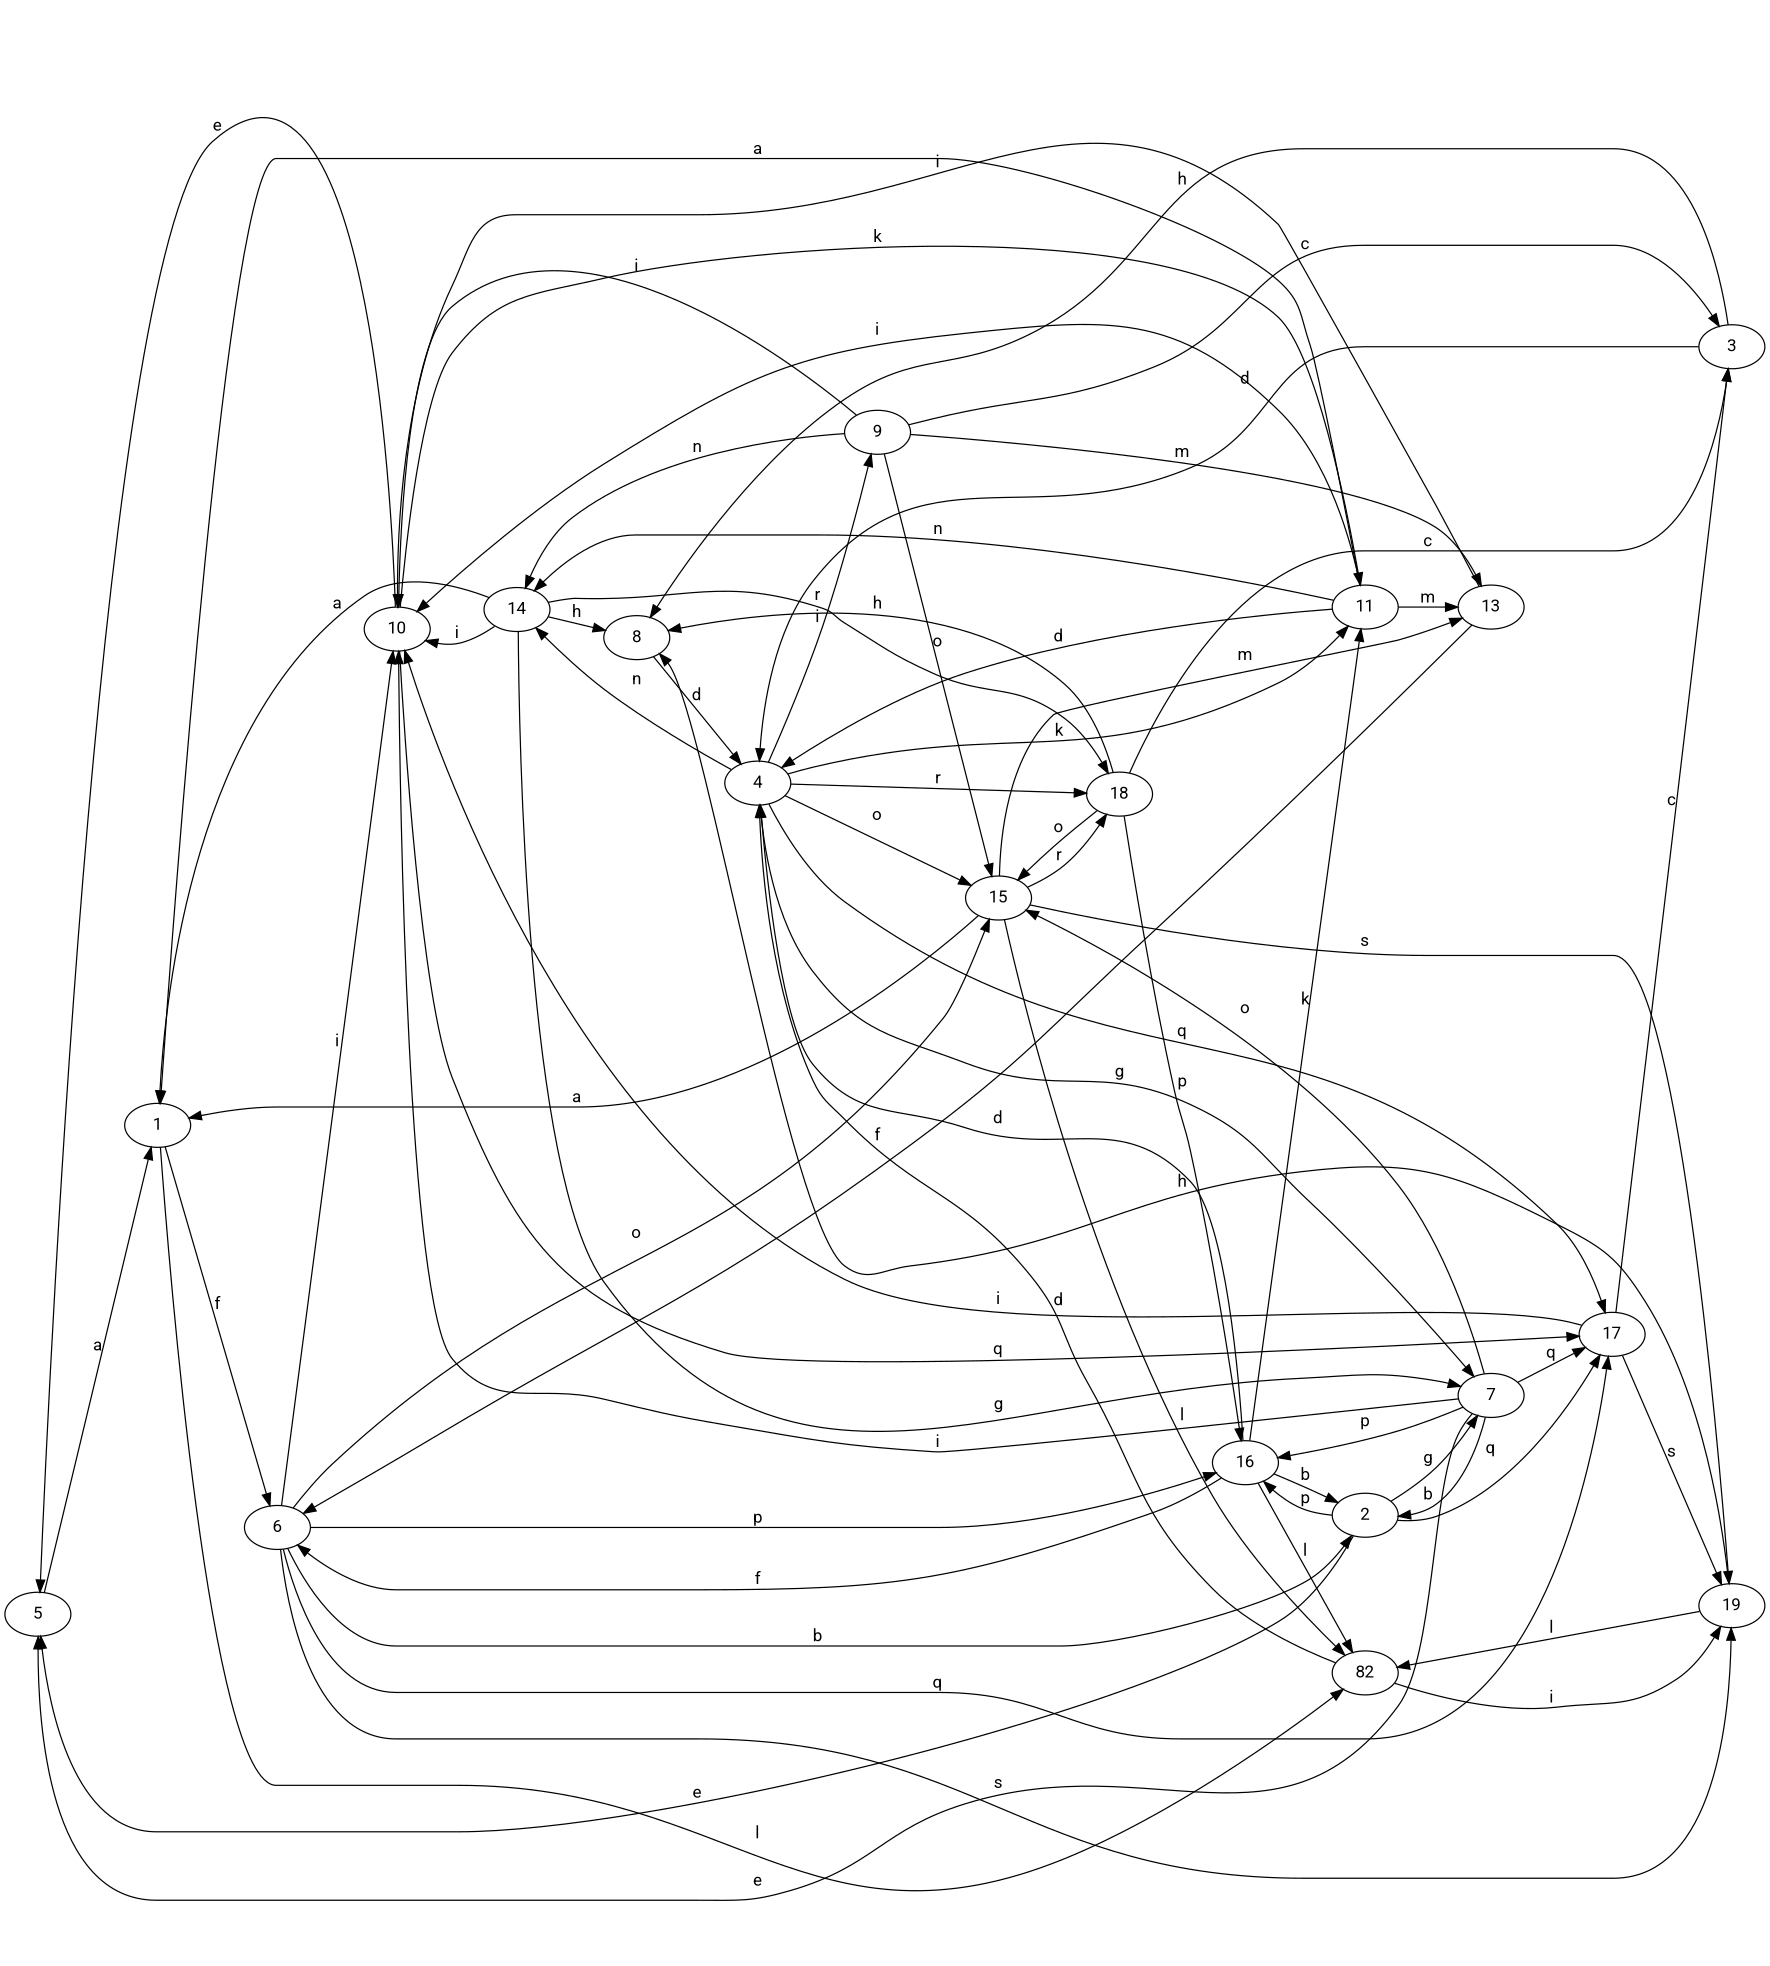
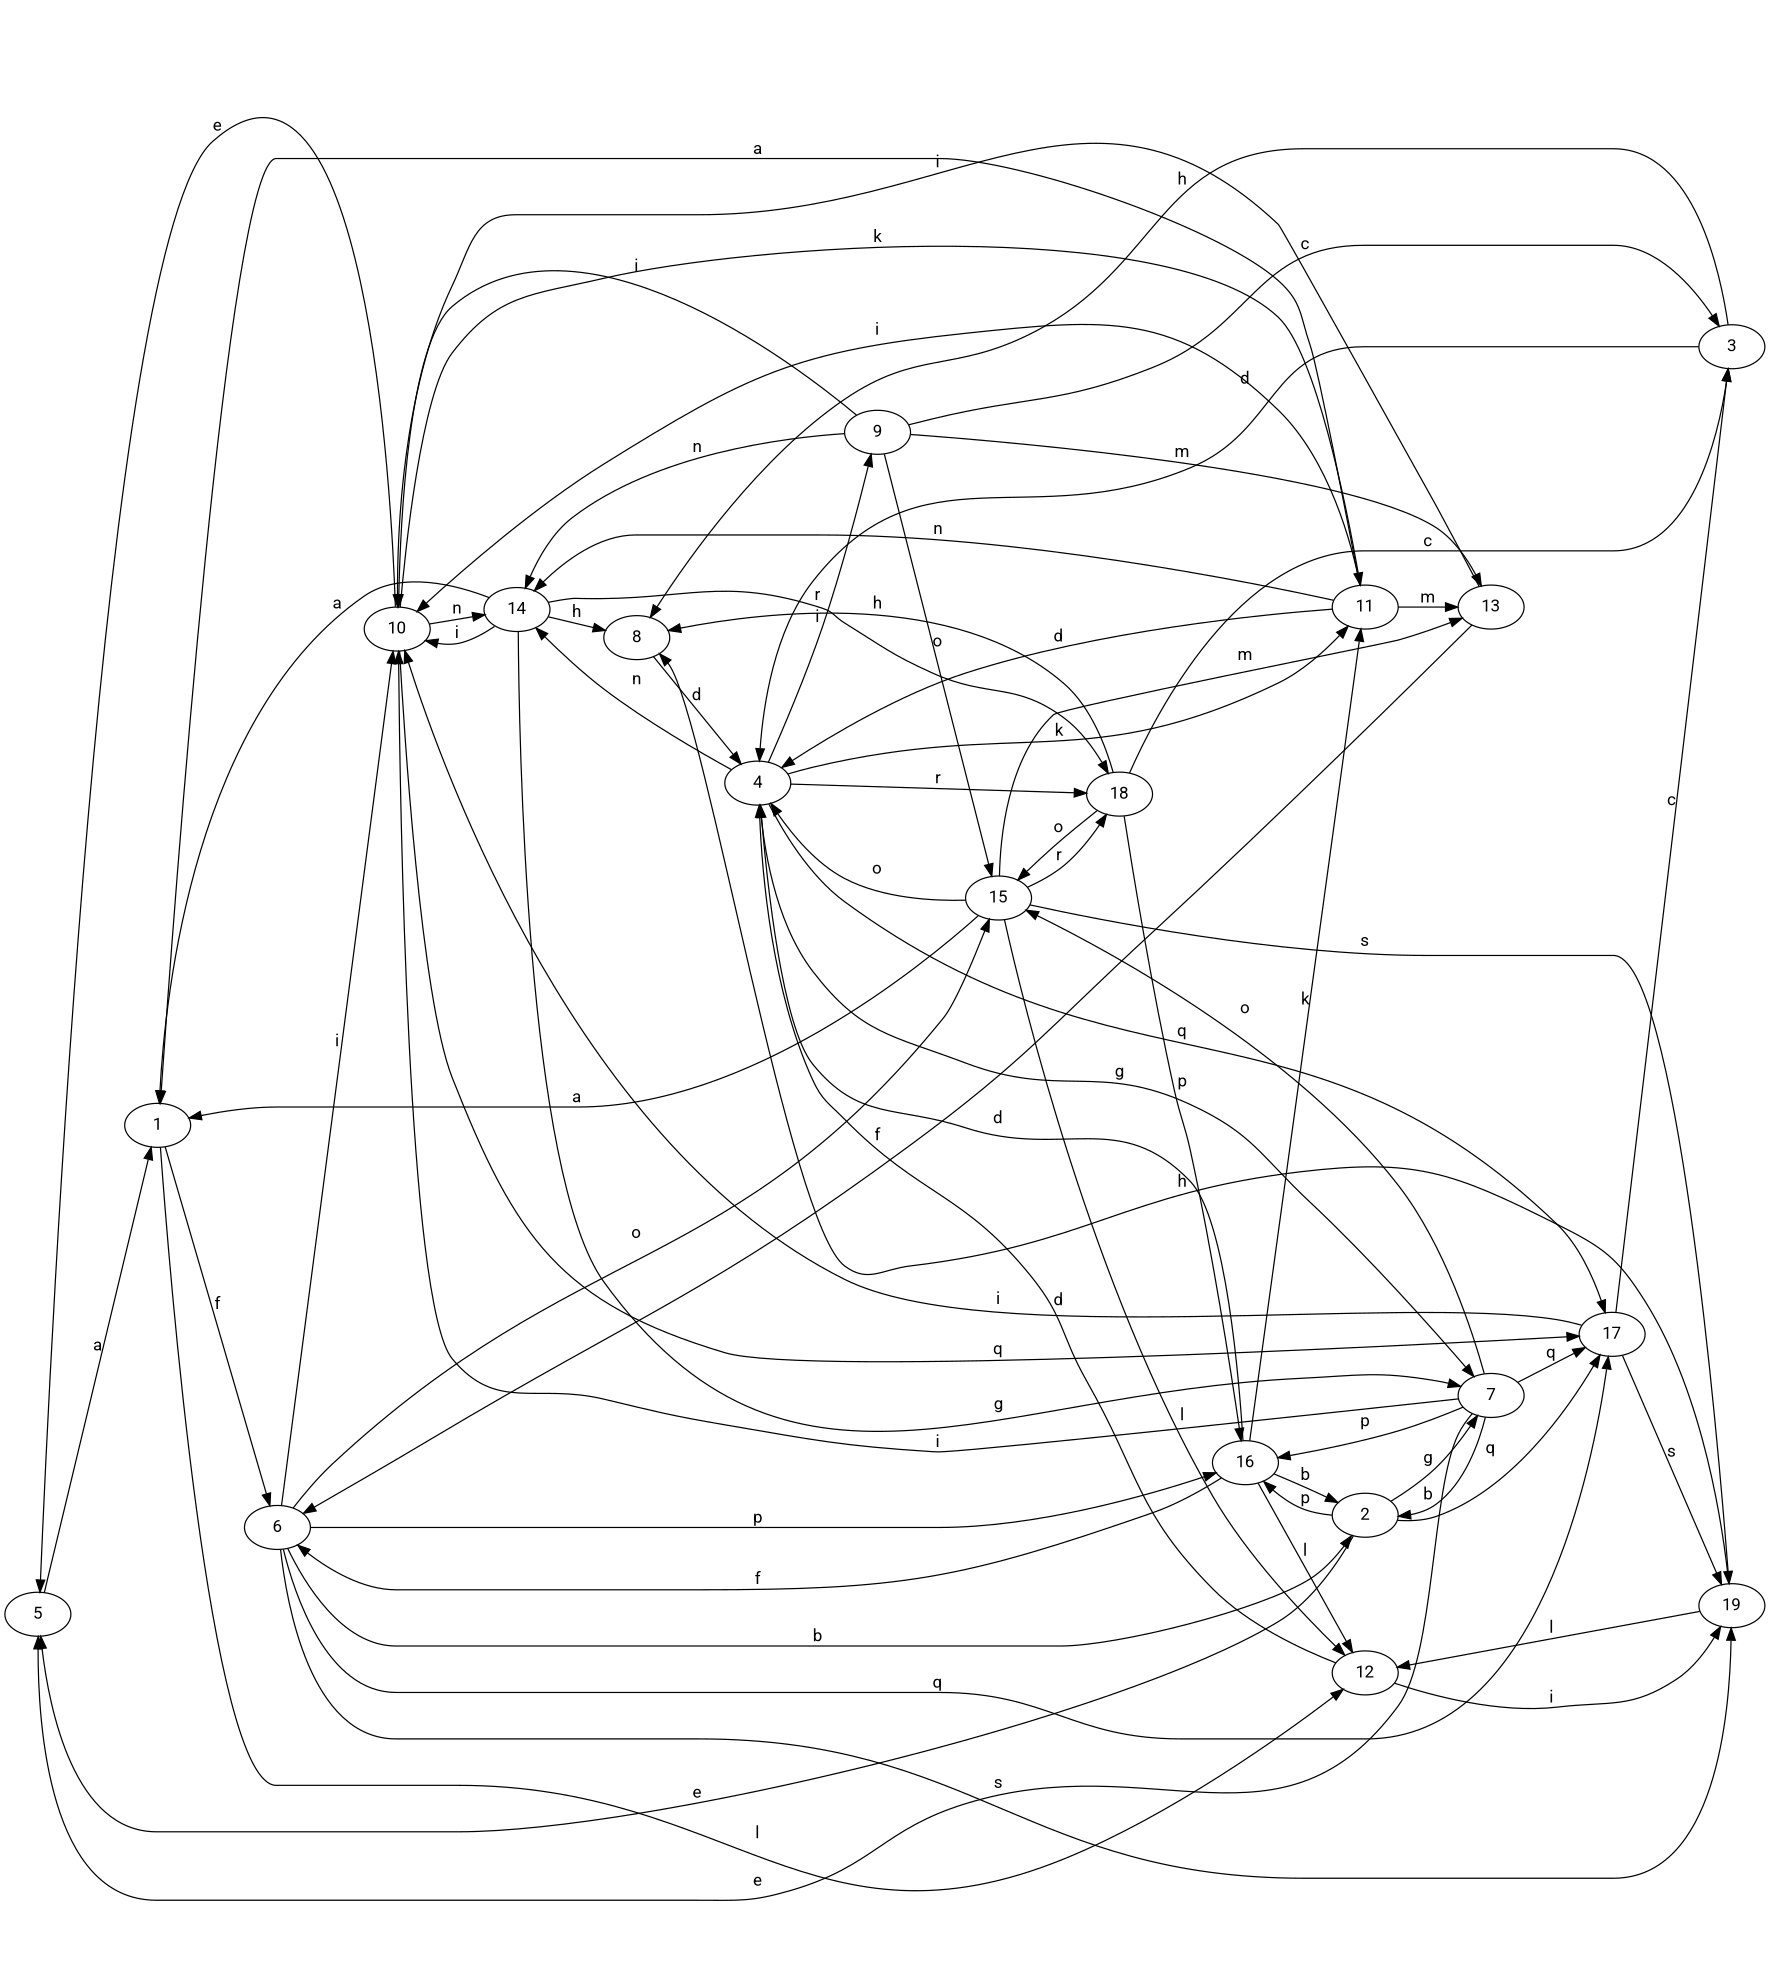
none -> (451, 620)
(872, 838) -> (859, 885)
(1365, 1673) -> (1365, 1673)
